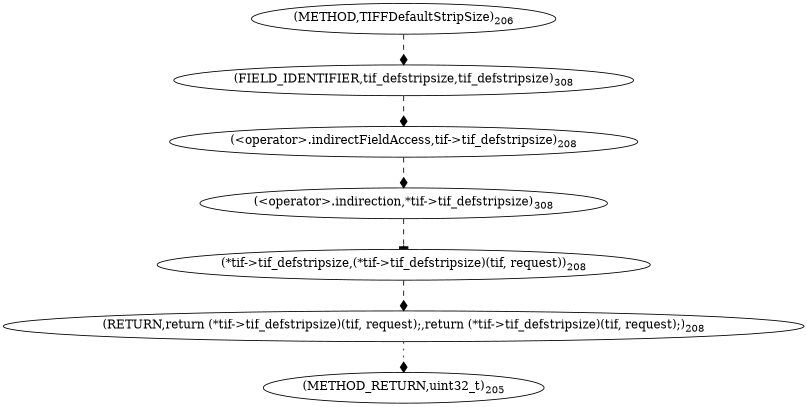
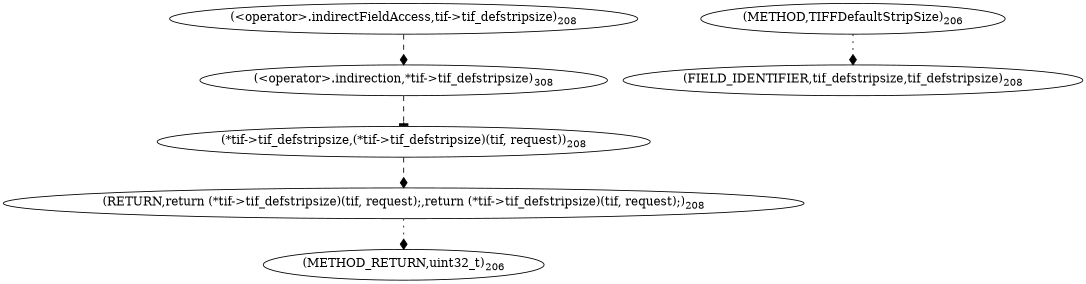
(404, 44) -> (853, 44)
(564, 79) -> (1013, 79)
(404, 106) -> none
(495, 387) -> (495, 264)
